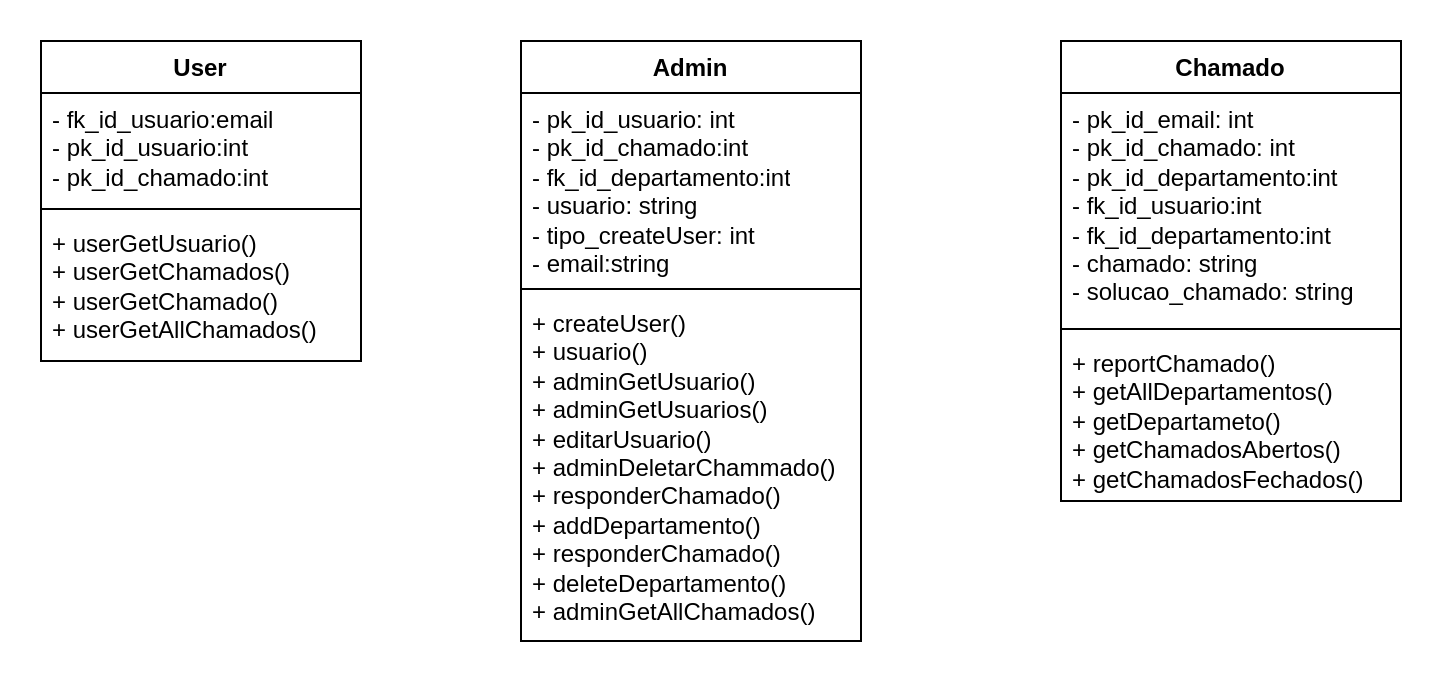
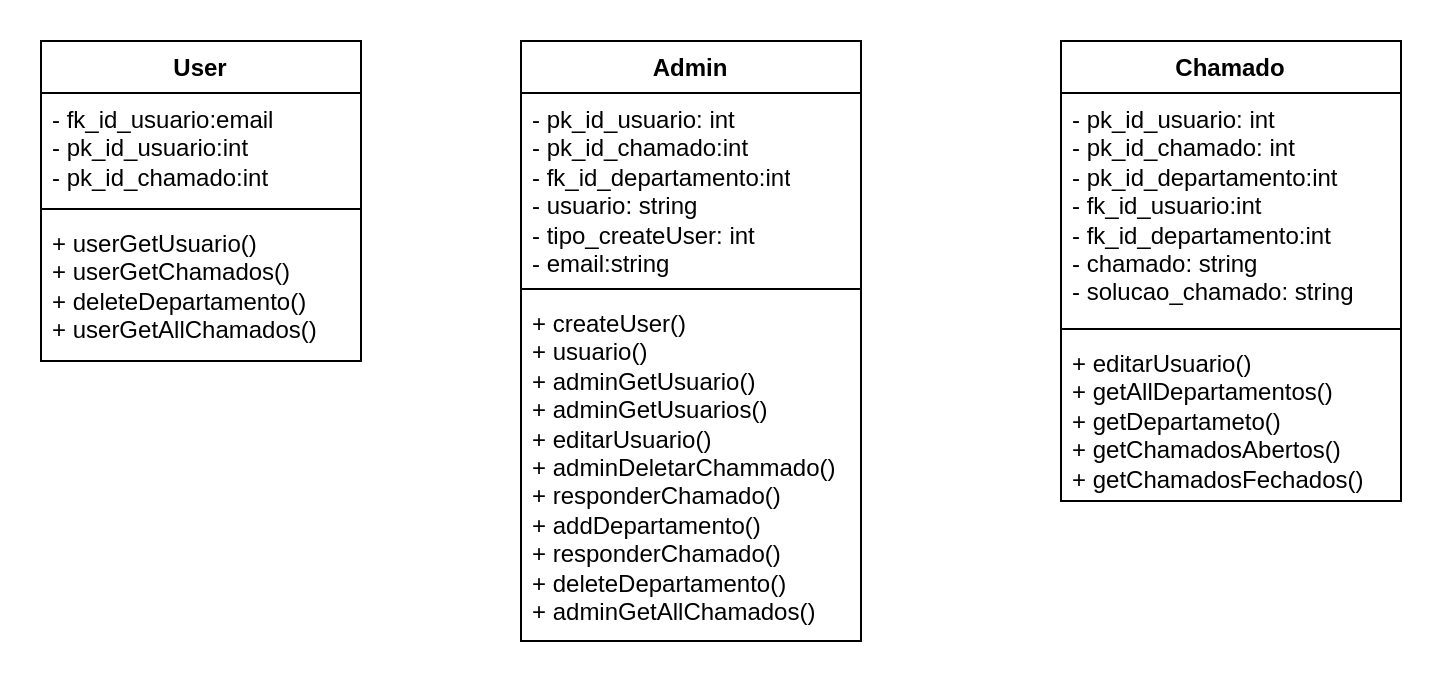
(1225, 208) -> (1225, 208)
(191, 289) -> (195, 289)
(1224, 423) -> (1224, 423)
